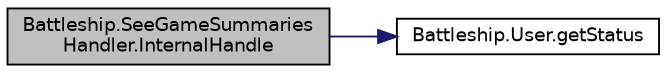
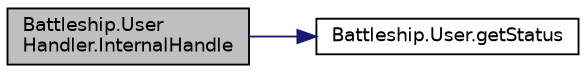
(169, 37) -> (128, 37)
